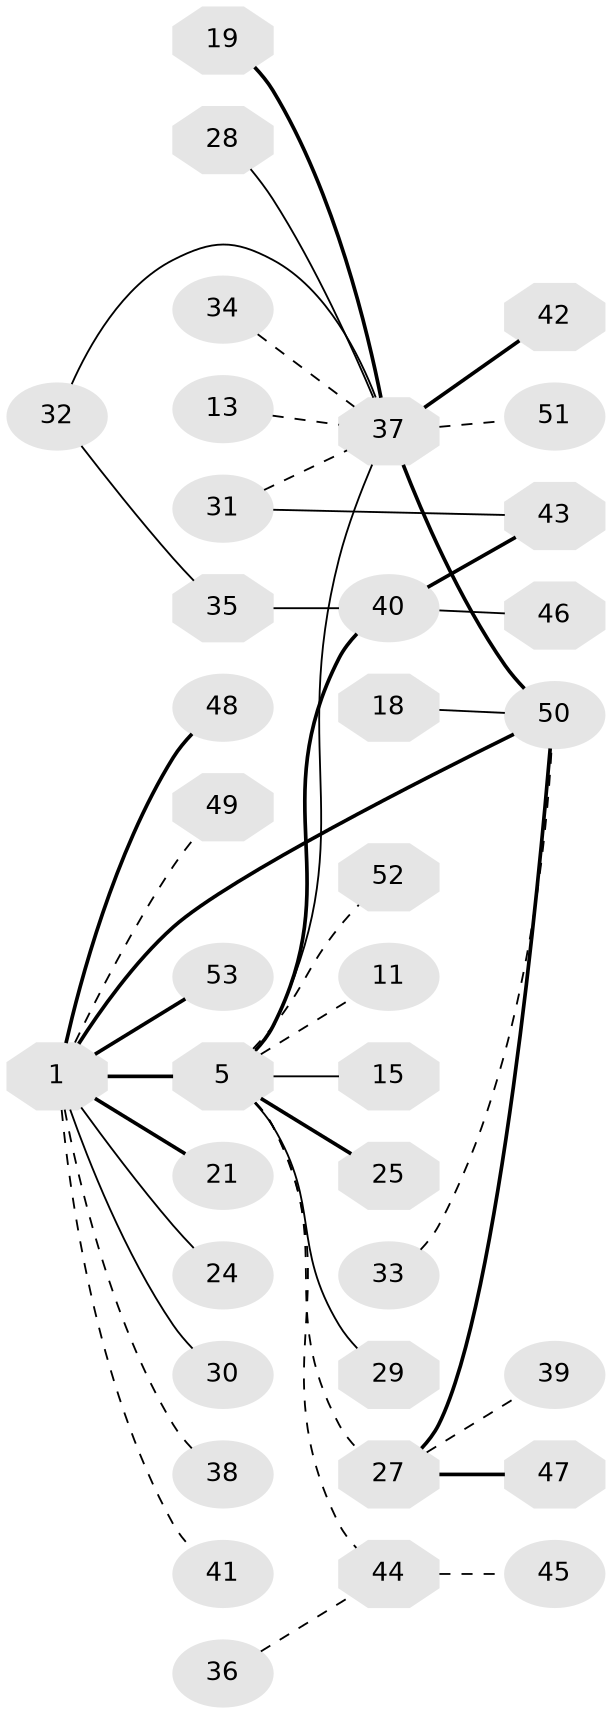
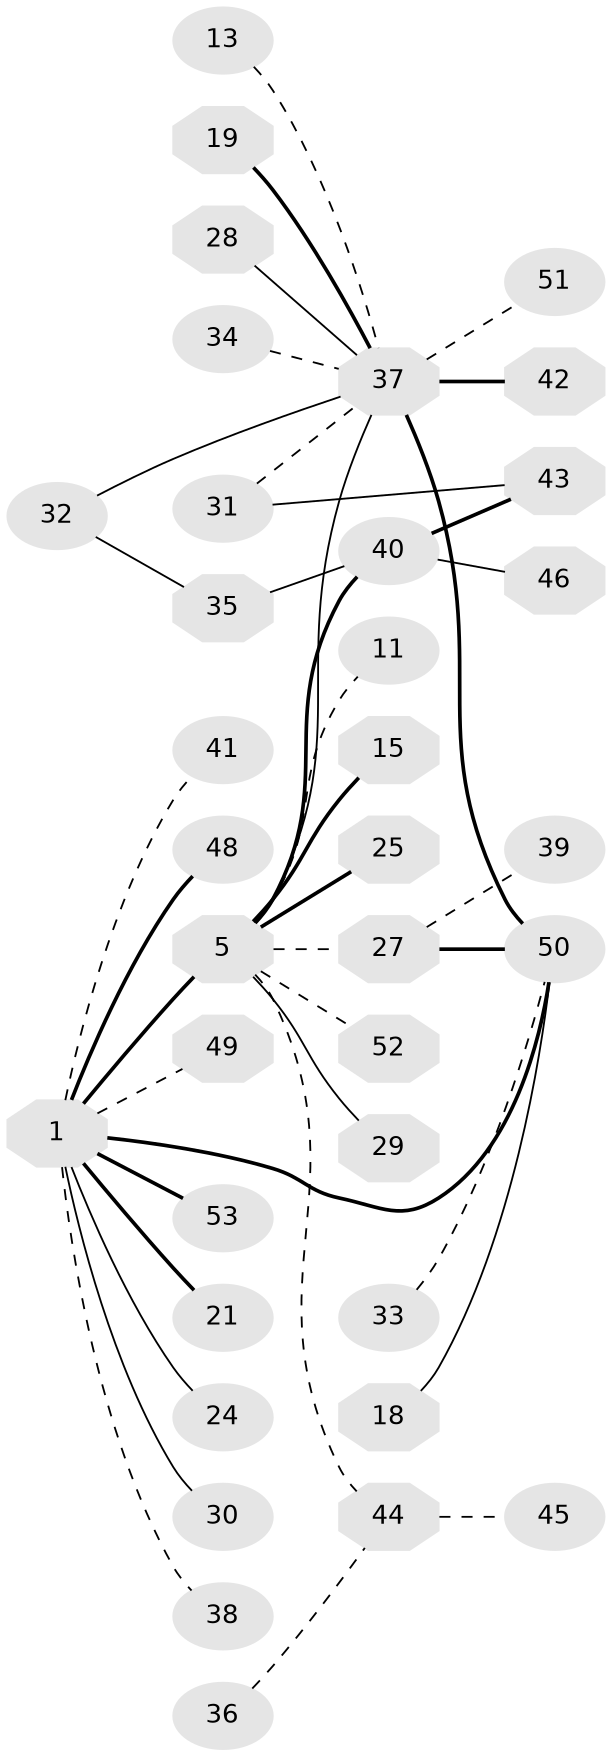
(306, 1076) -> (308, 846)
(555, 1474) -> none
